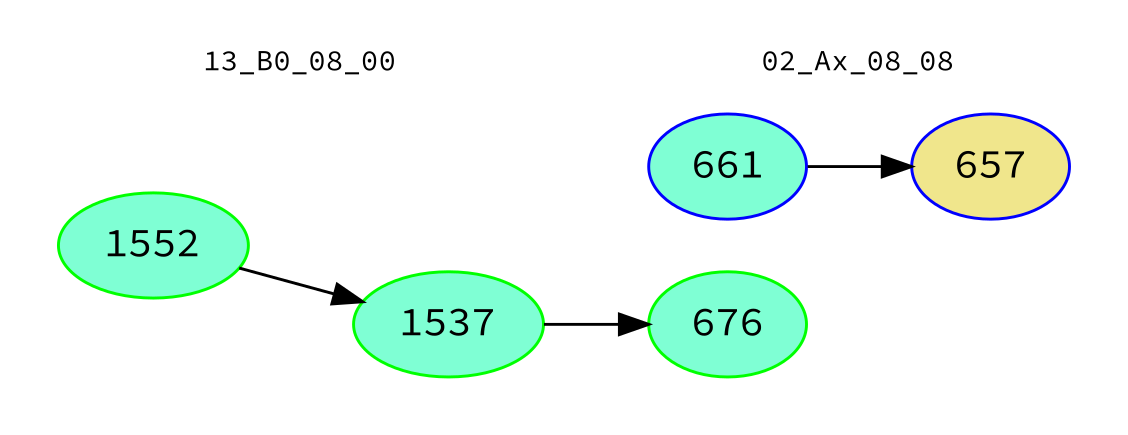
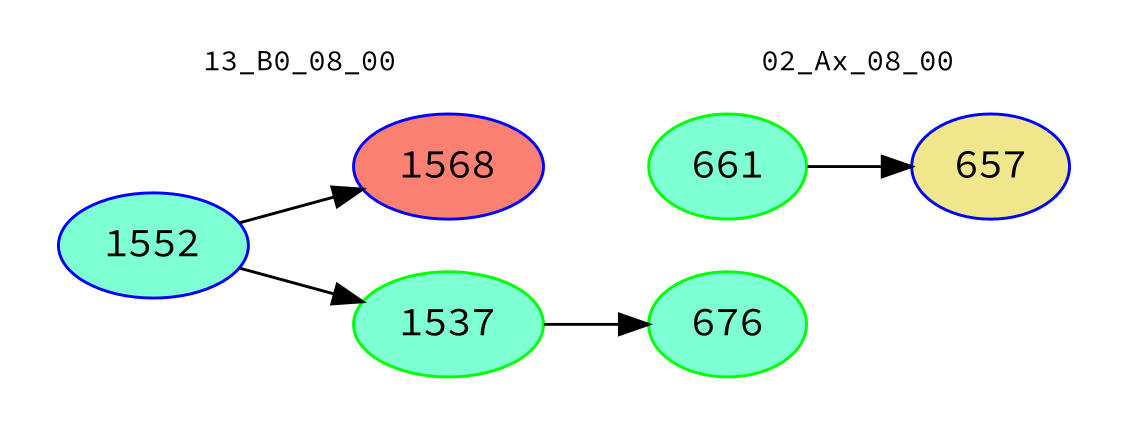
(859, 63) -> (859, 63)
none -> (449, 167)
(728, 167) -> (728, 167)
(153, 245) -> (153, 245)
